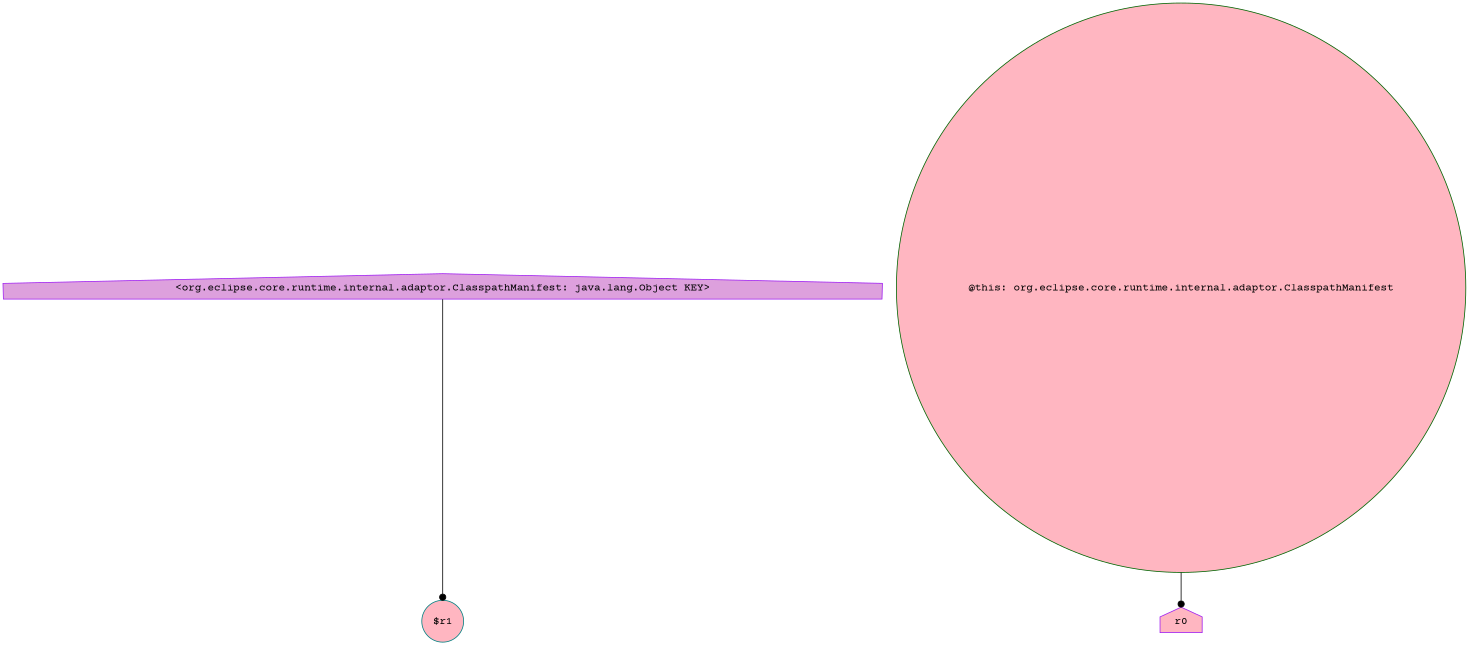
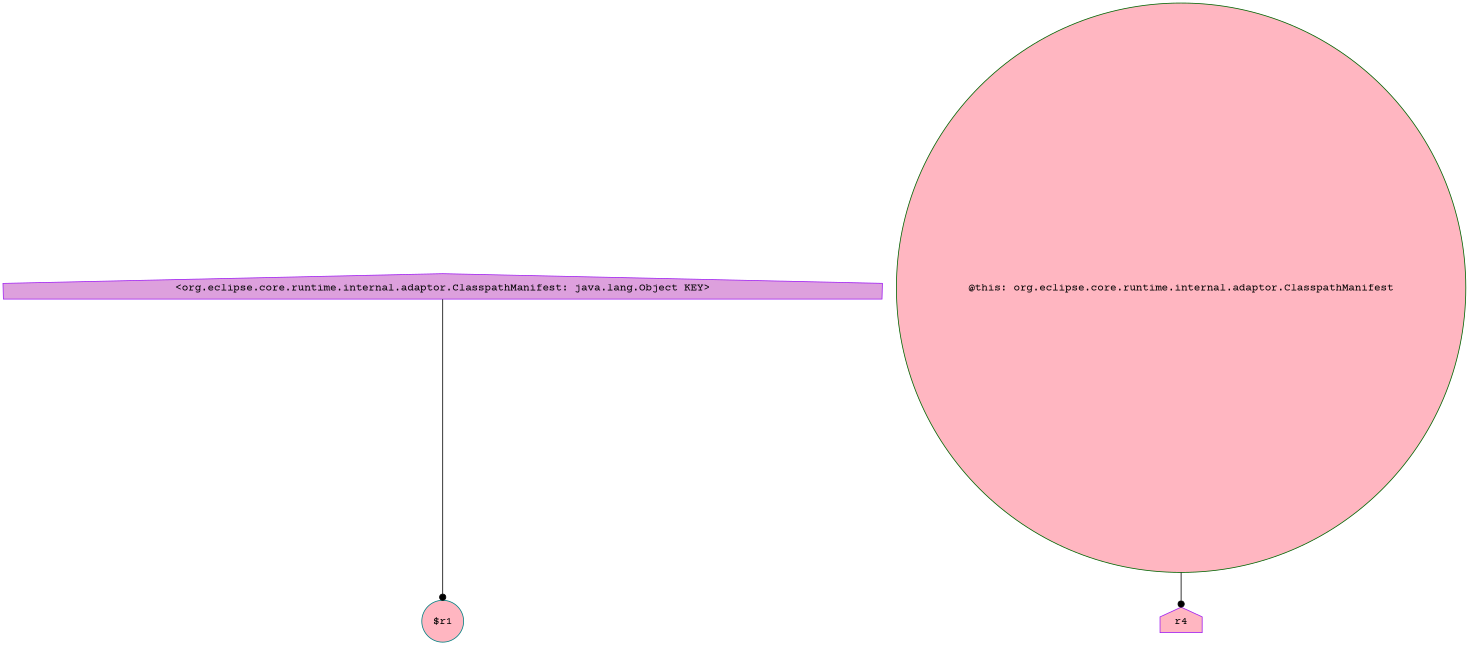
(1181, 621) -> (1181, 621)
